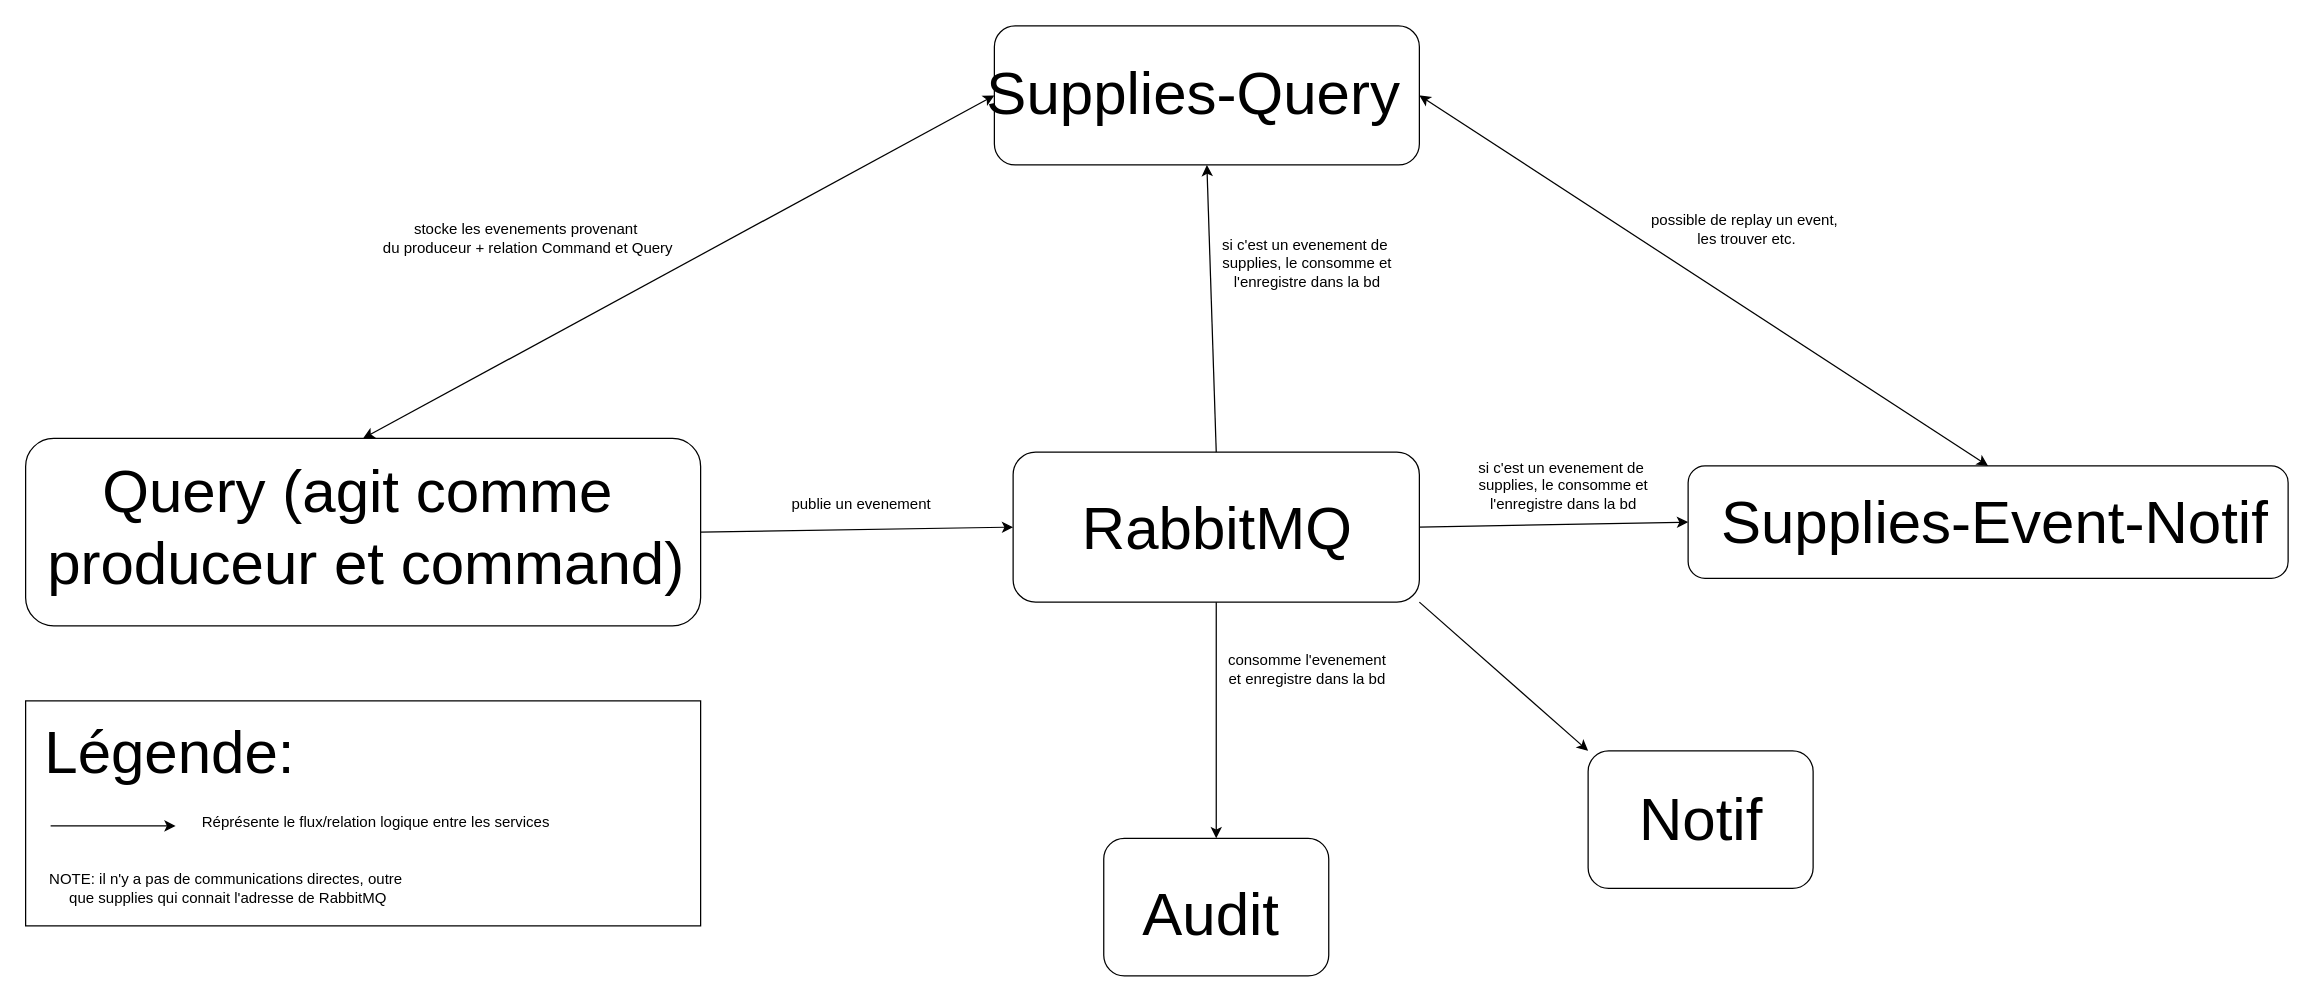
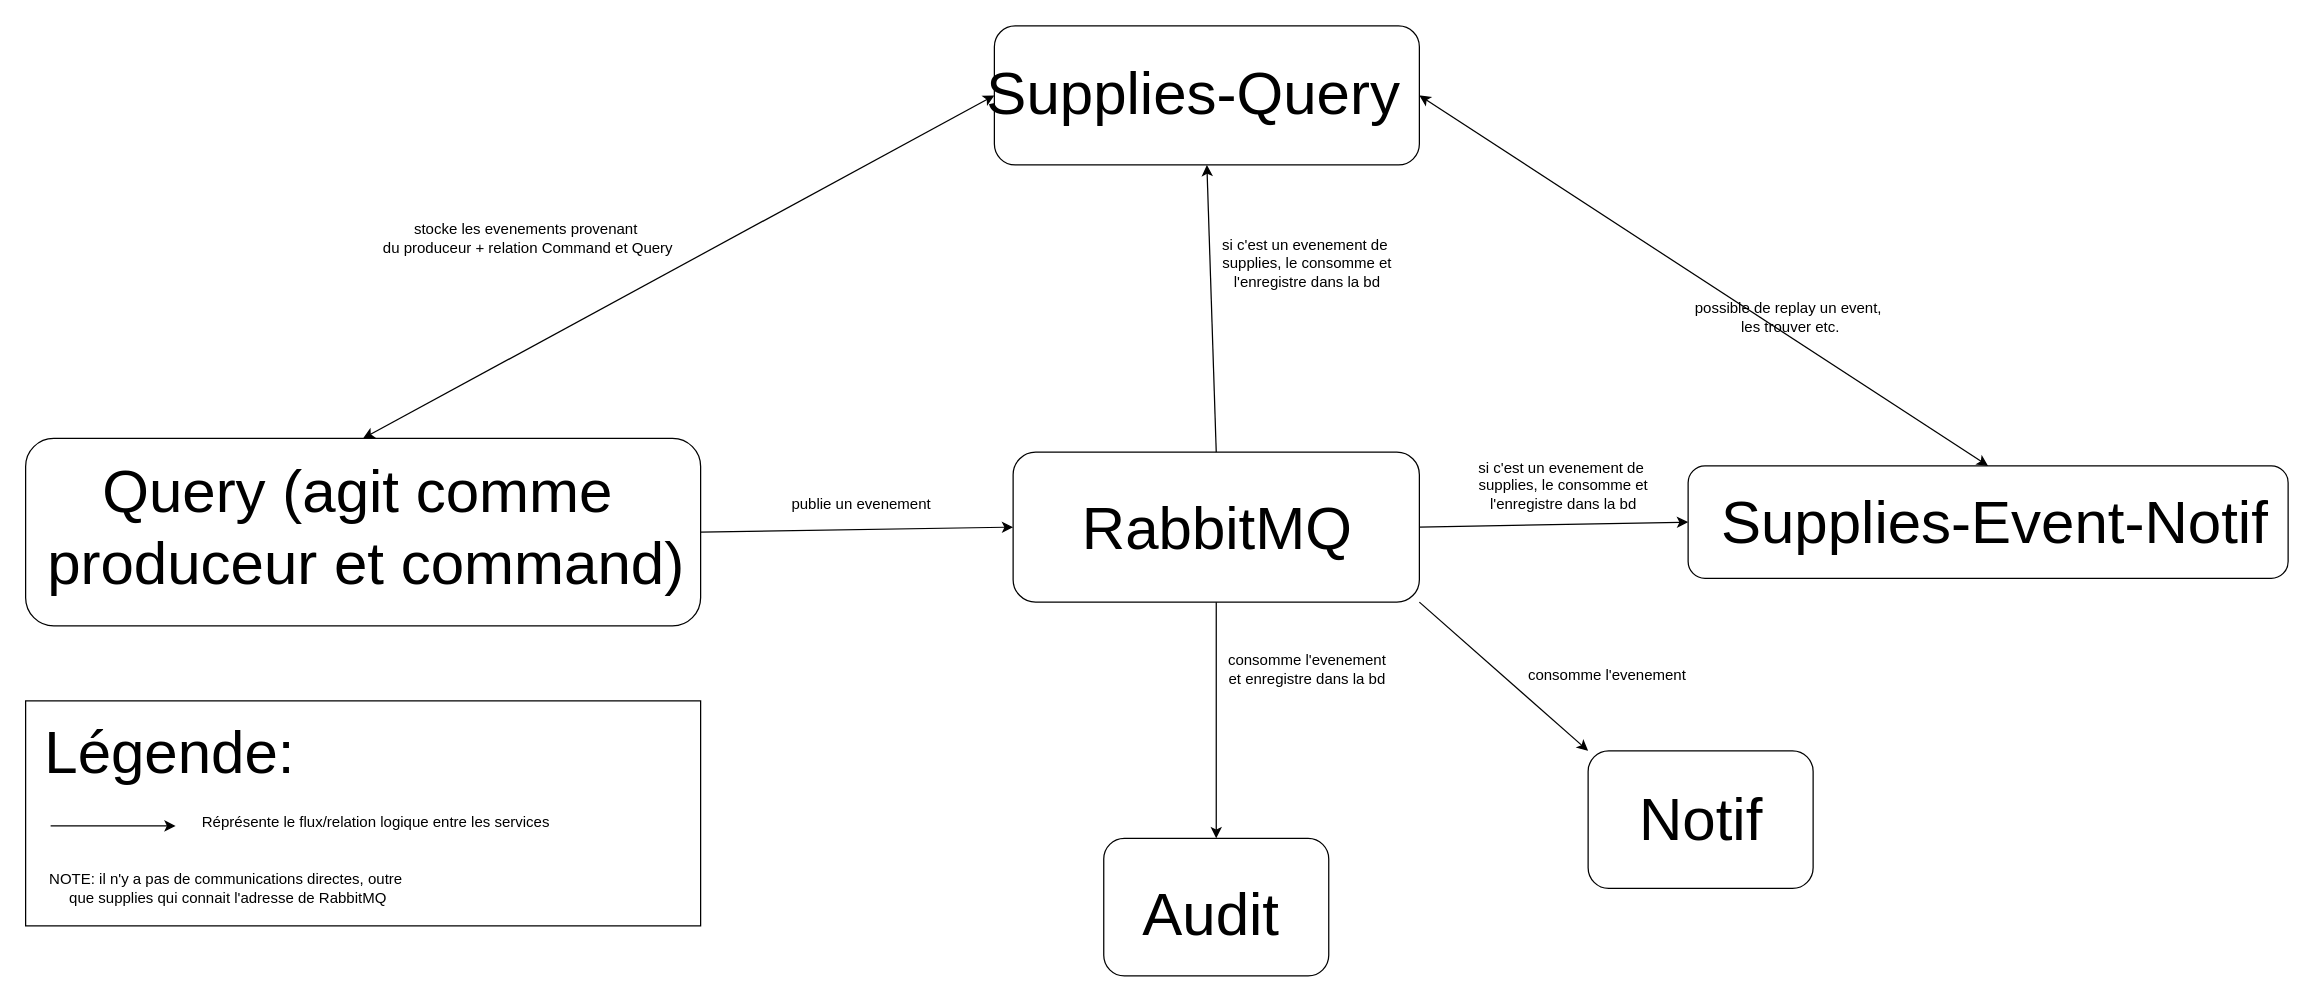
(1744, 229) -> (1788, 317)
none -> (1607, 676)
